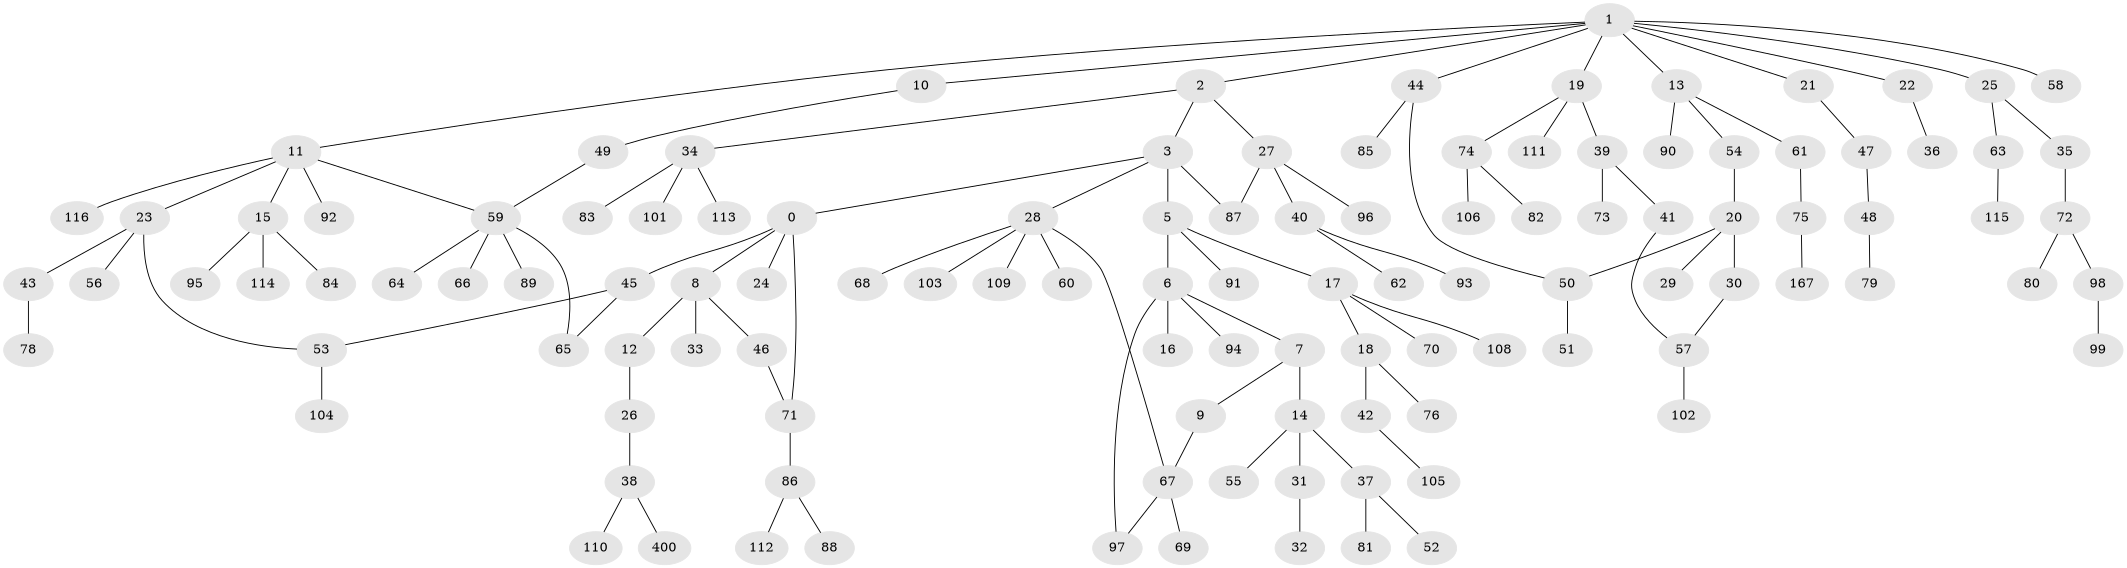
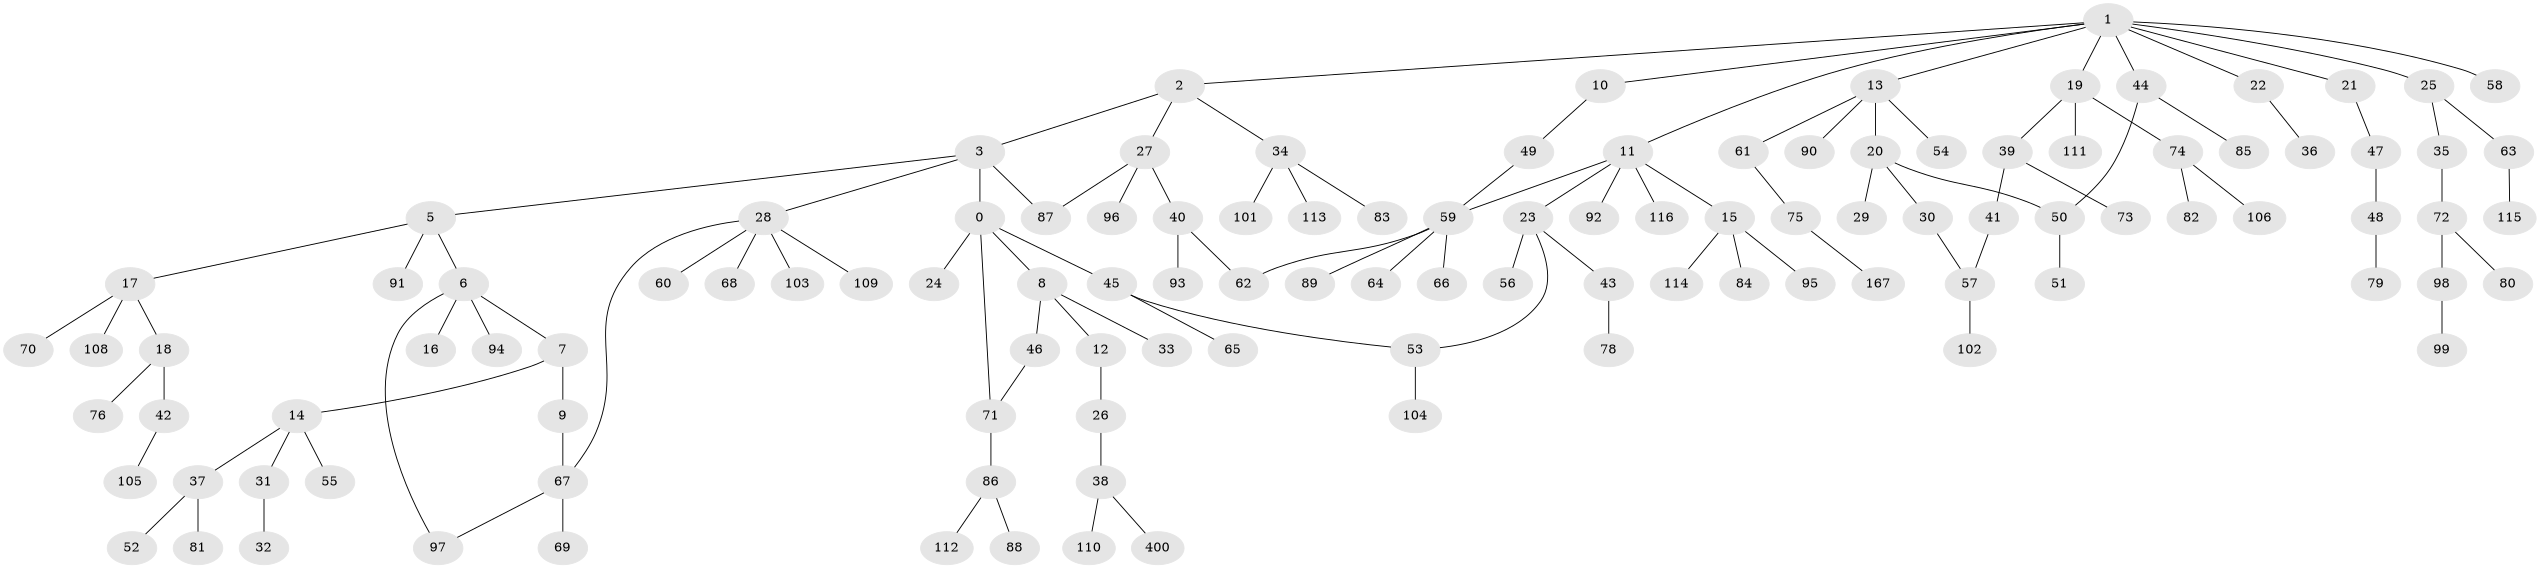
(1734, 185) -> (1876, 119)
(563, 270) -> (1346, 251)
